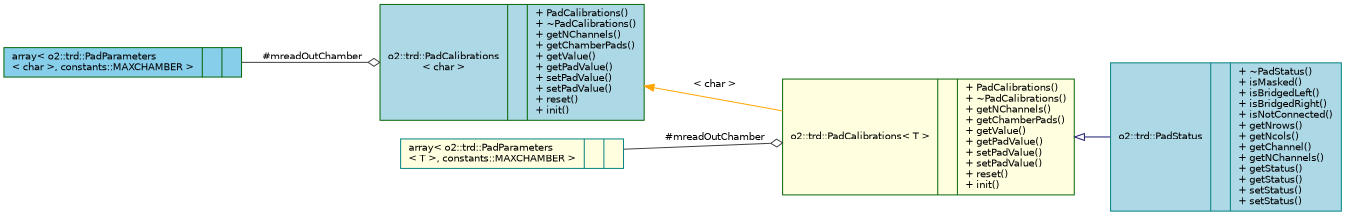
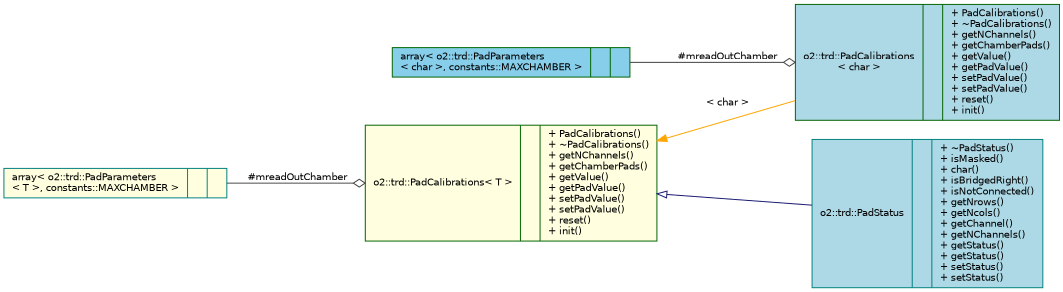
(1279, 93) -> (959, 170)
(718, 99) -> (731, 119)
